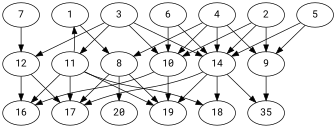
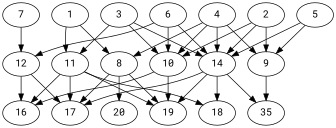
(70, 39) -> (104, 38)
(75, 43) -> (66, 36)
